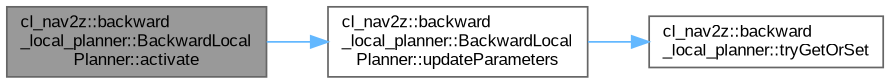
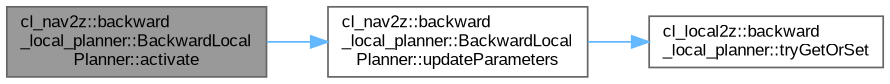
(766, 42) -> (766, 42)
